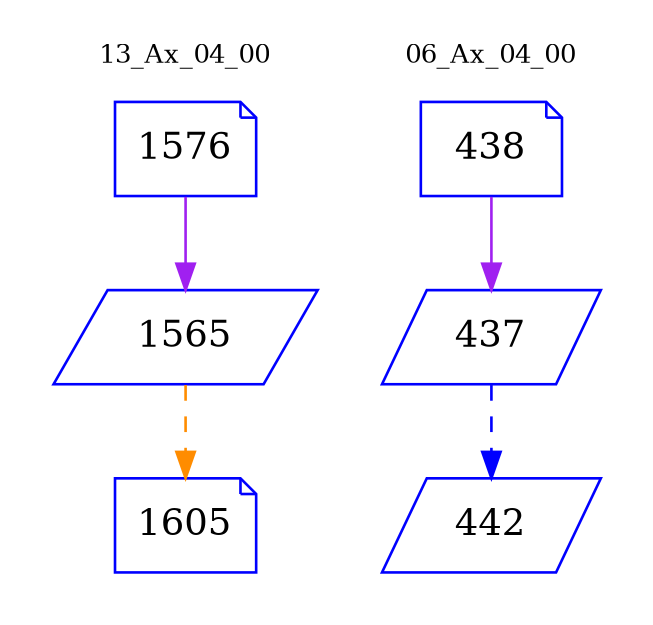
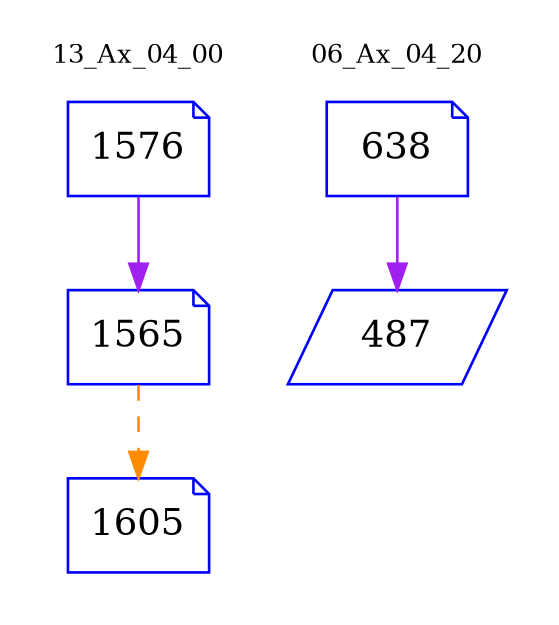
(491, 56) -> (397, 56)
(491, 149) -> (397, 149)
(186, 337) -> (139, 337)
(491, 337) -> (397, 337)
(491, 525) -> none
